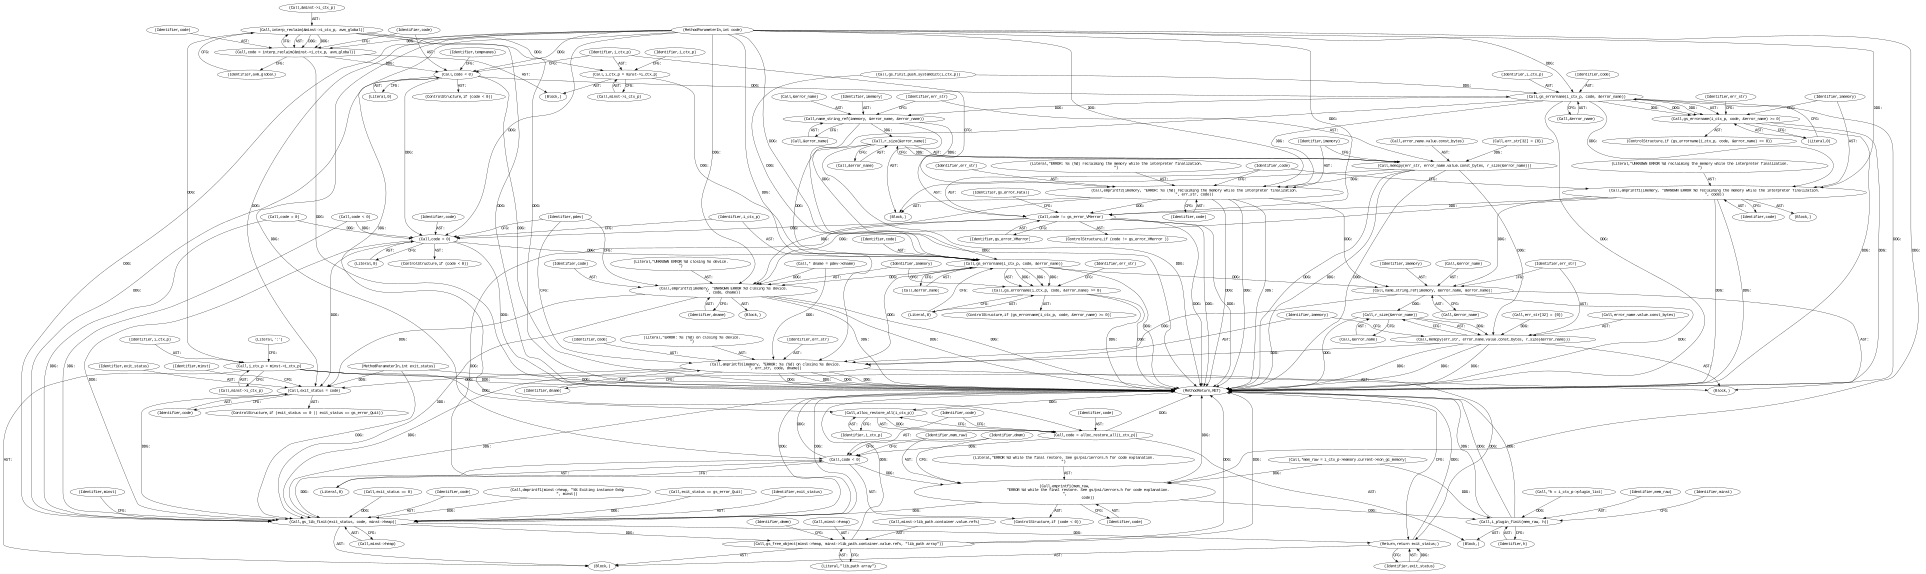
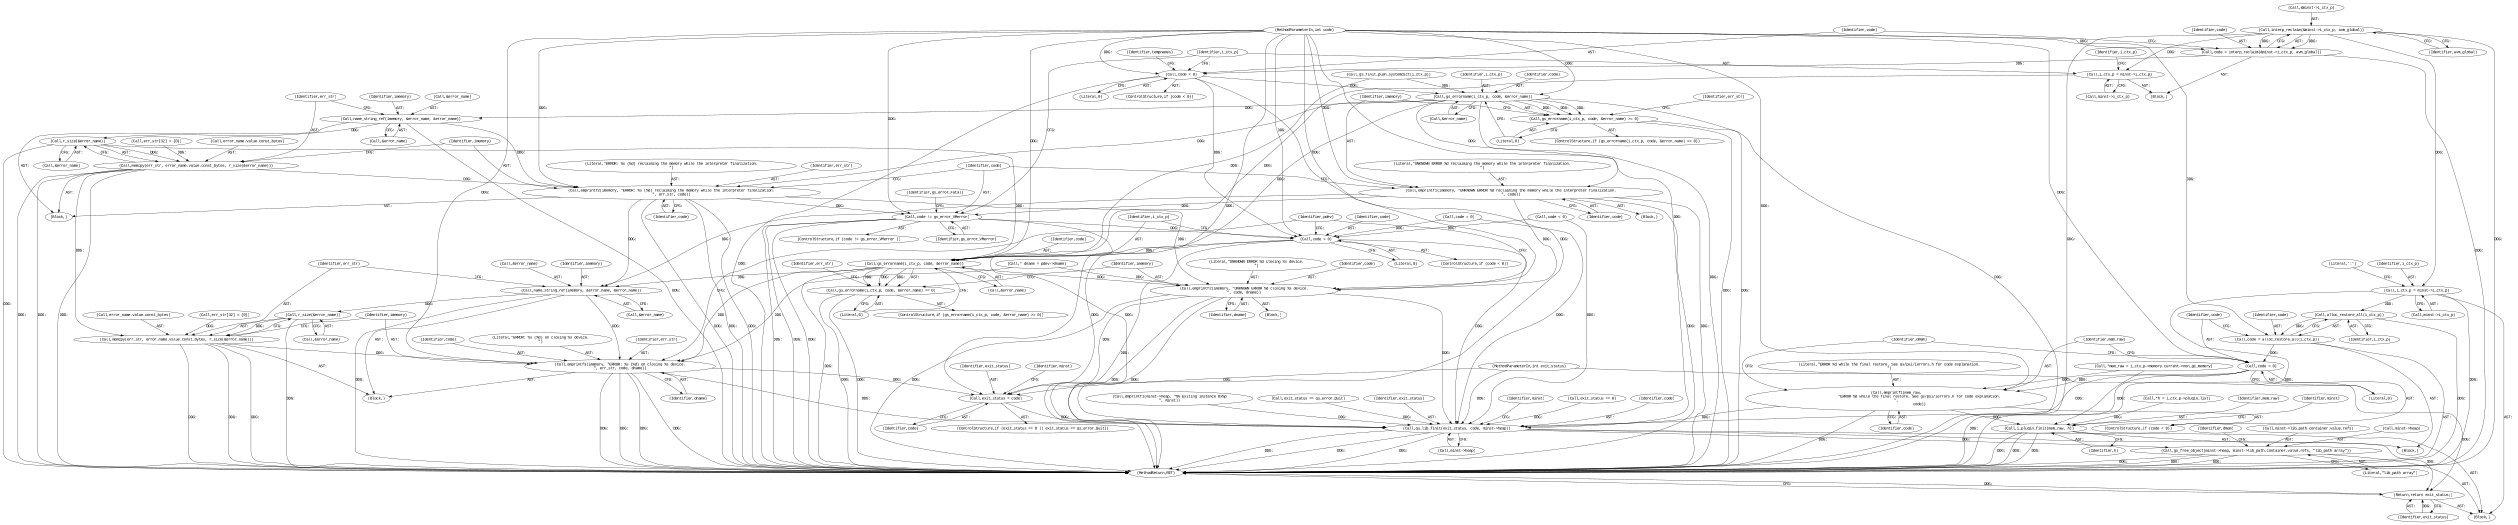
(274, 63) -> (2427, 37)
(1046, 400) -> (2169, 467)
(1164, 413) -> (2448, 417)
